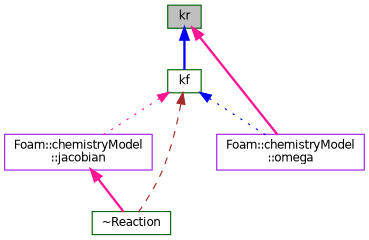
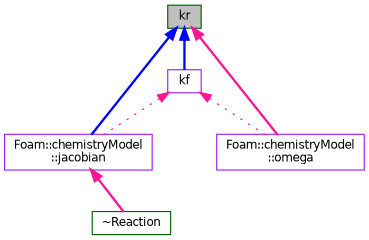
(184, 81) -> (184, 81)
none -> (130, 86)
(237, 117) -> (237, 117)
(166, 161) -> none
